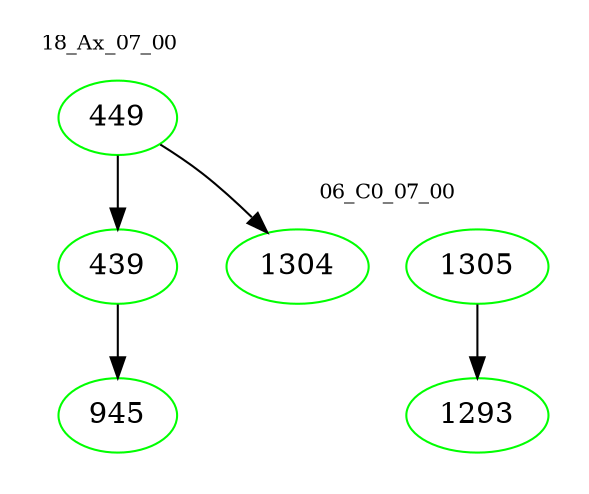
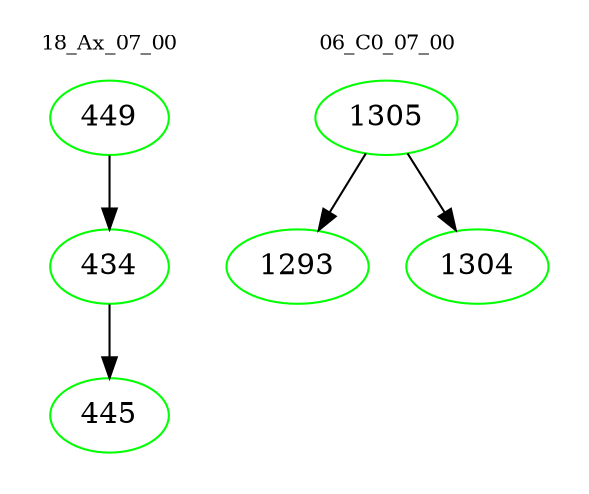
(224, 191) -> (426, 183)
(118, 267) -> (110, 267)
(118, 415) -> (110, 415)
